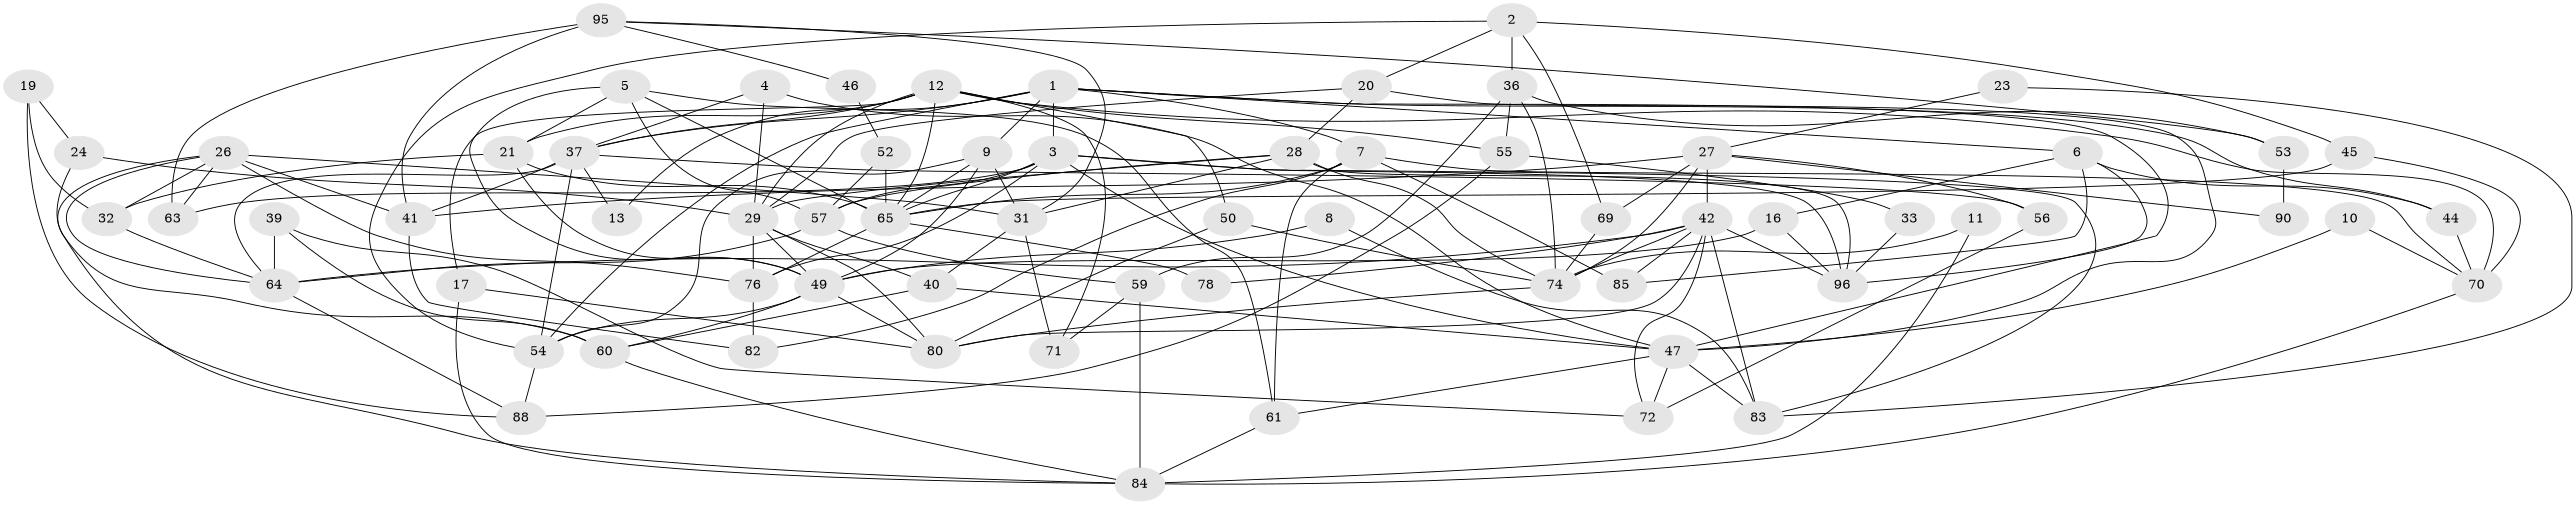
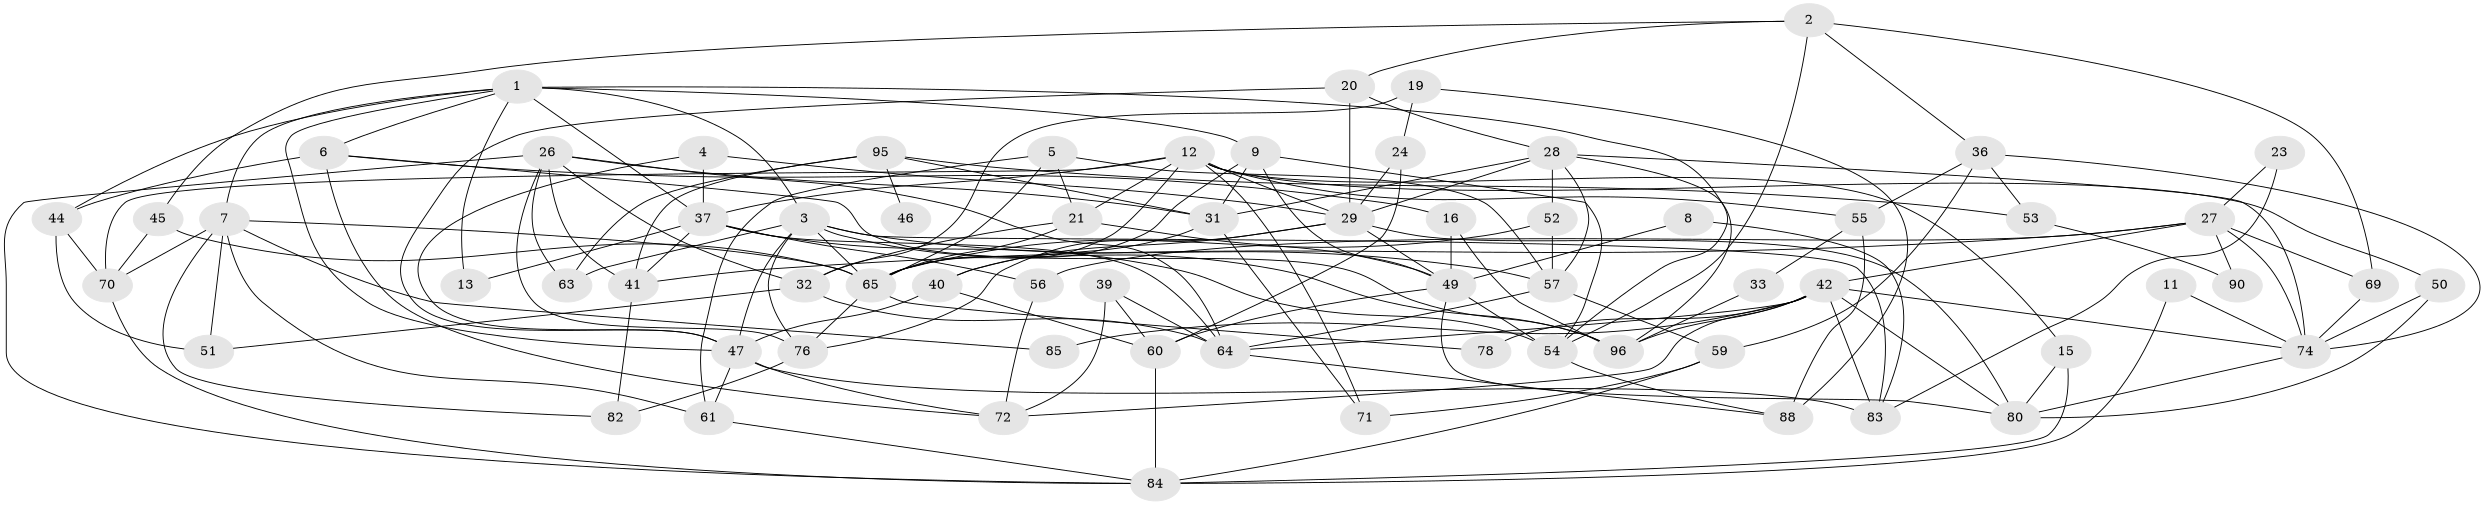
(868, 120) -> (1552, 186)
(2350, 219) -> none
(539, 235) -> none
(1896, 259) -> (607, 370)
(461, 285) -> (2066, 352)
none -> (209, 352)
